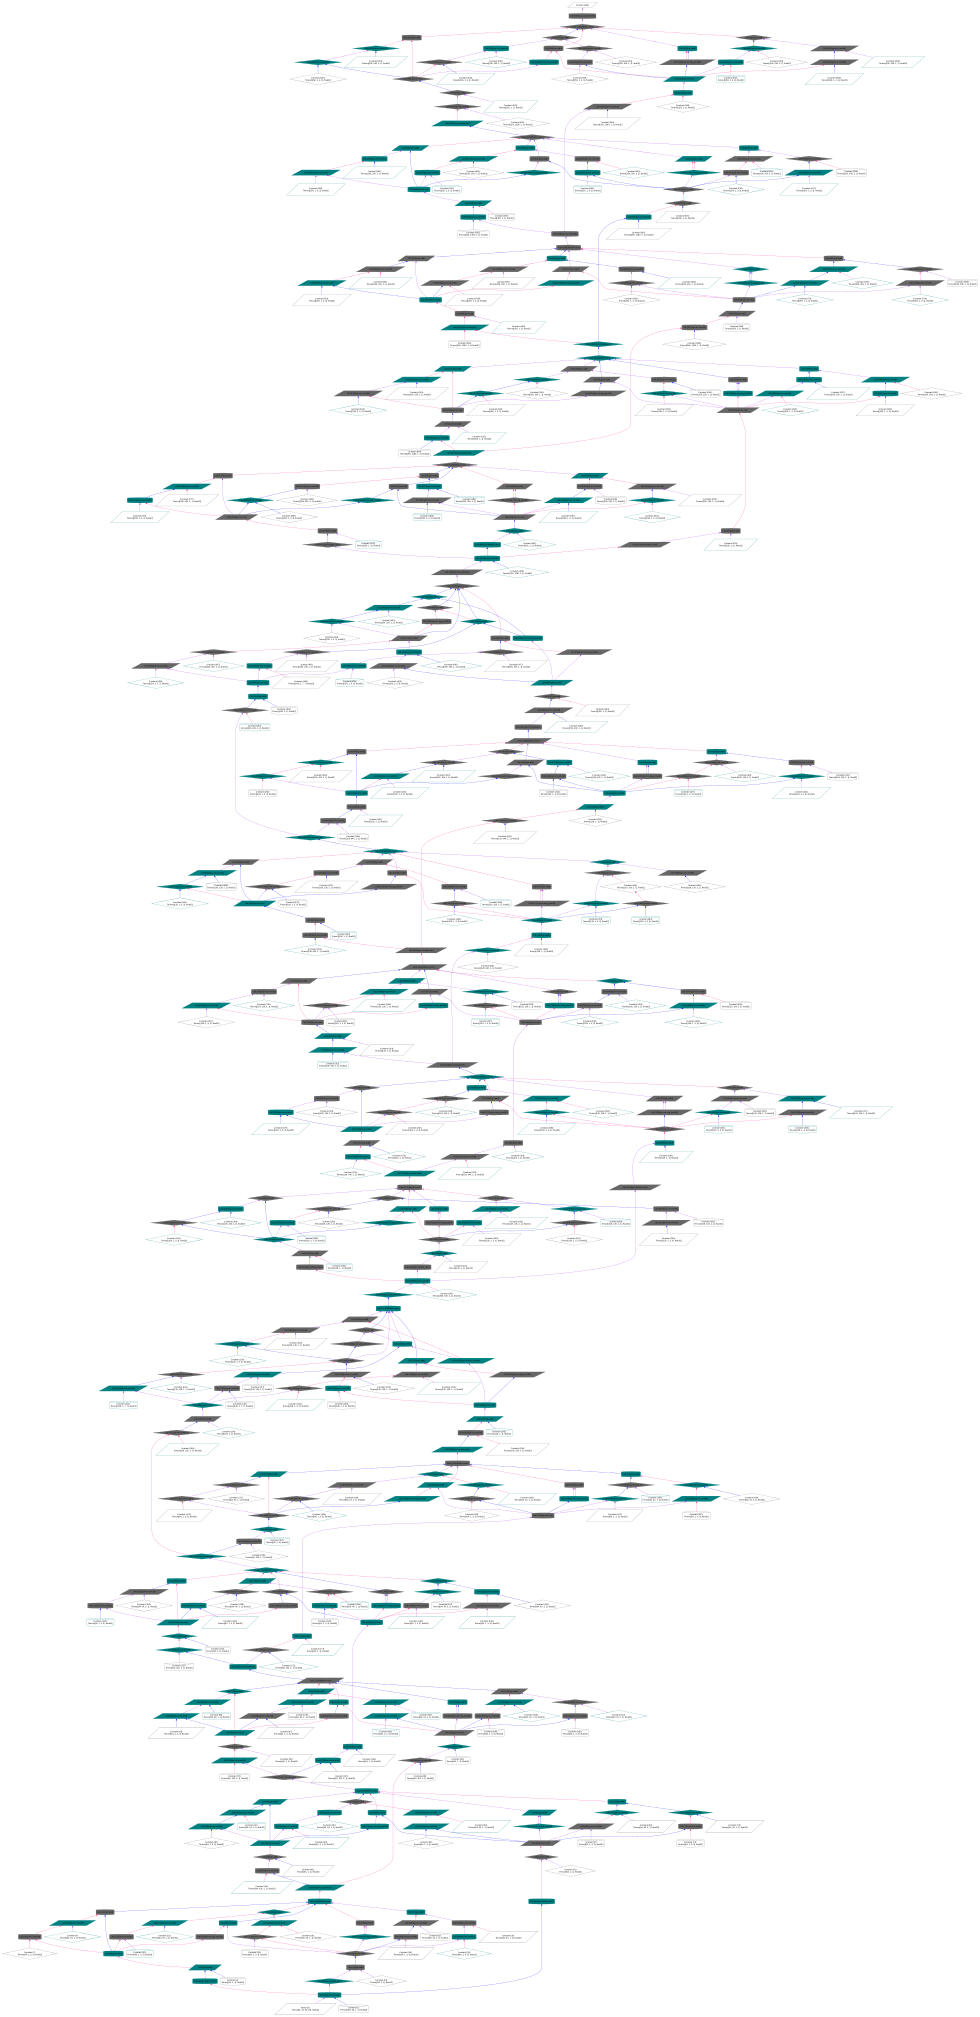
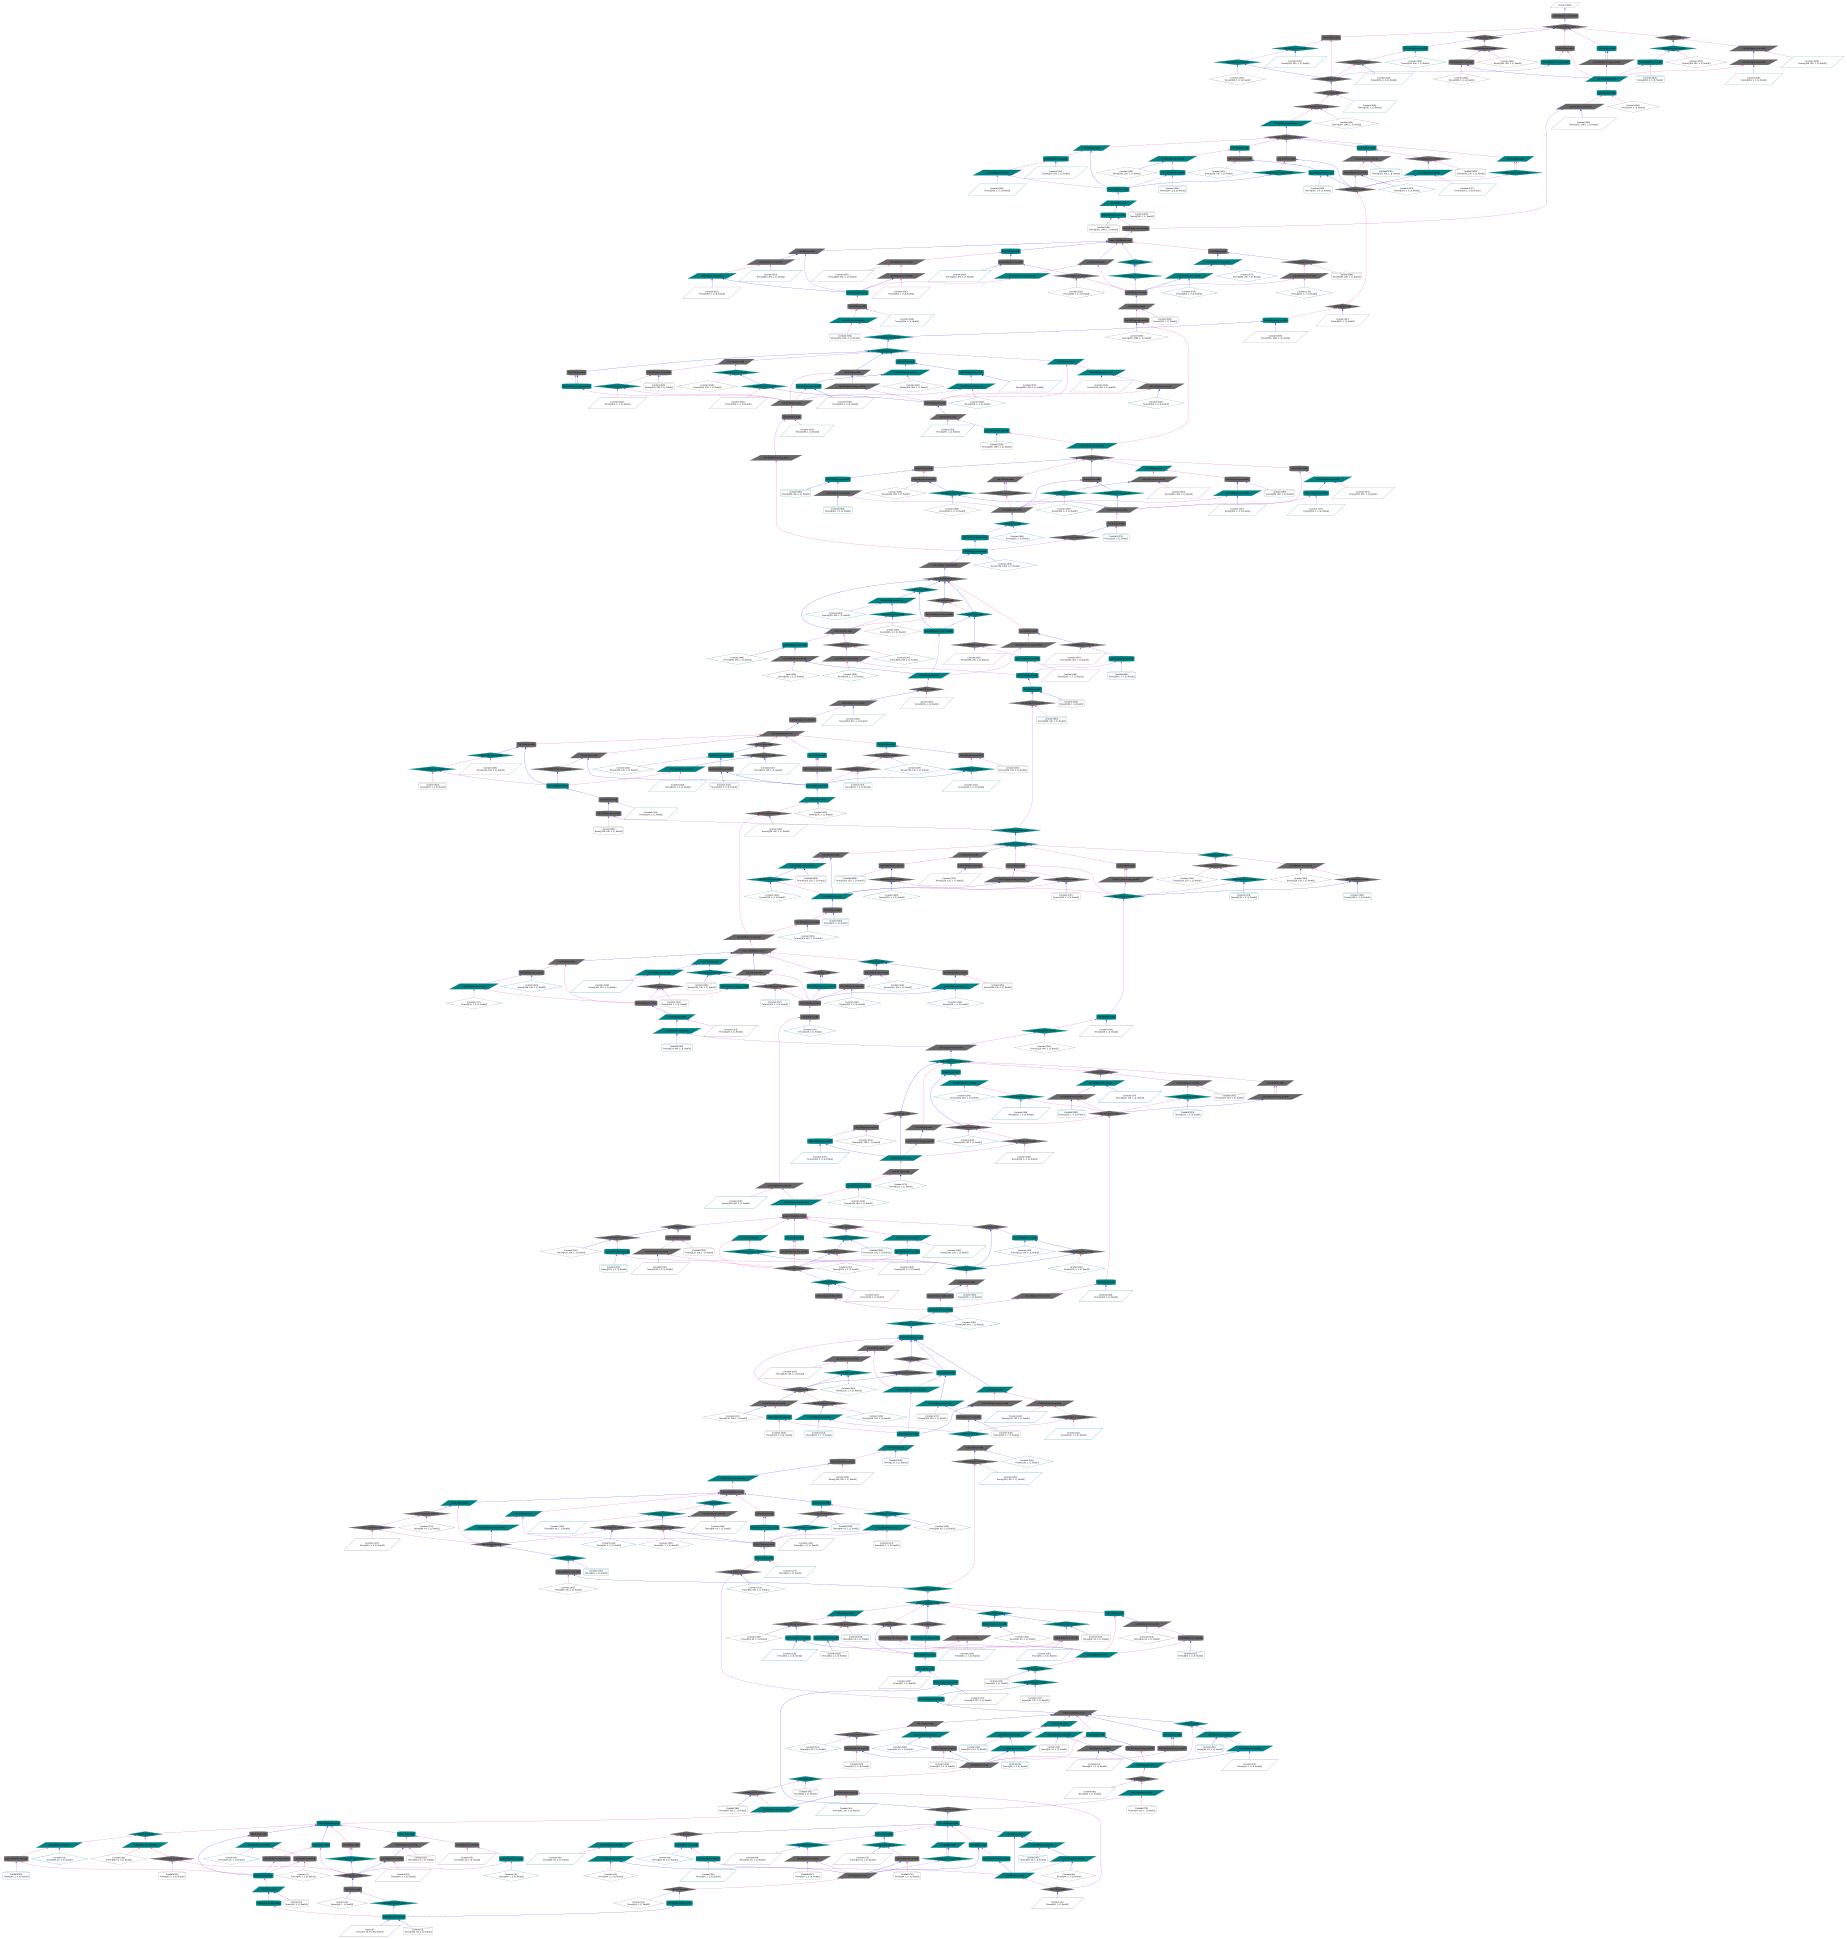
(395, 683) -> (791, 676)
(640, 897) -> (1331, 873)
(573, 1123) -> (1022, 1123)
none -> (725, 1263)
(269, 1865) -> (1027, 1802)
